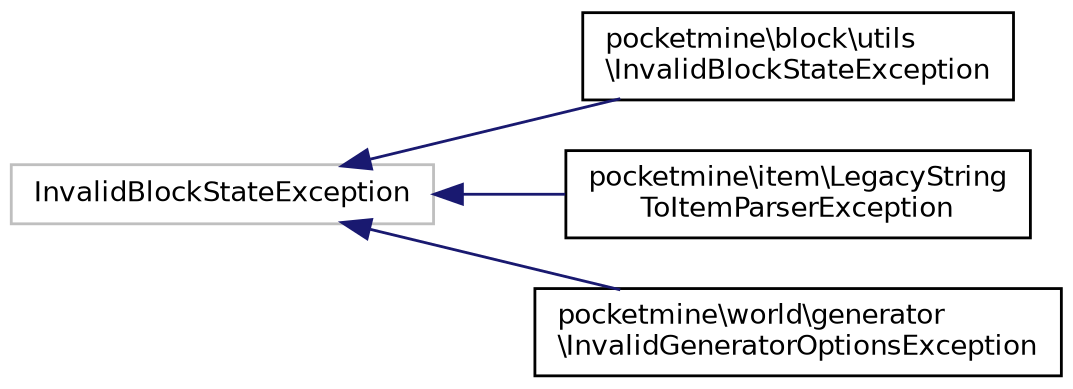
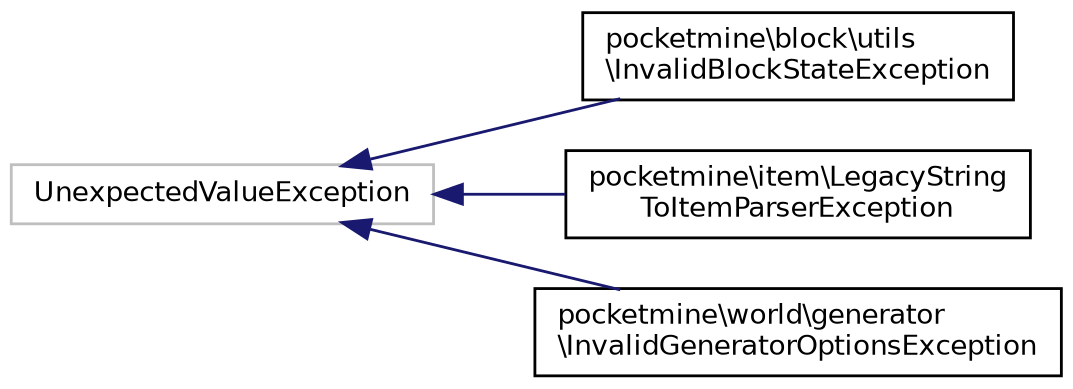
(222, 194) -> (222, 194)
